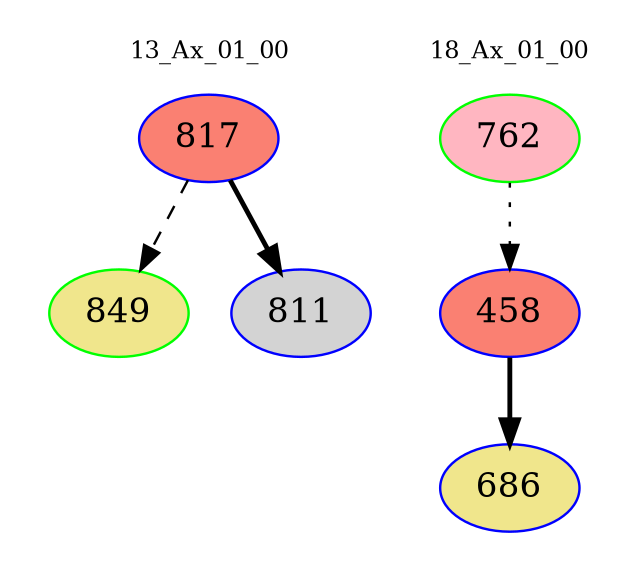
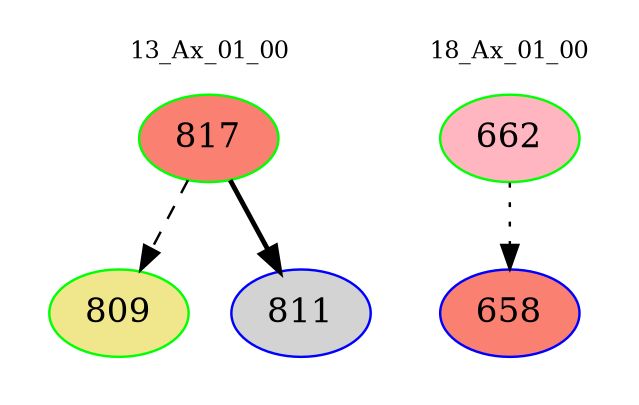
(209, 138) -> (209, 138)
(510, 138) -> (510, 138)
(119, 313) -> (119, 313)
(510, 313) -> (510, 313)
(510, 488) -> none
